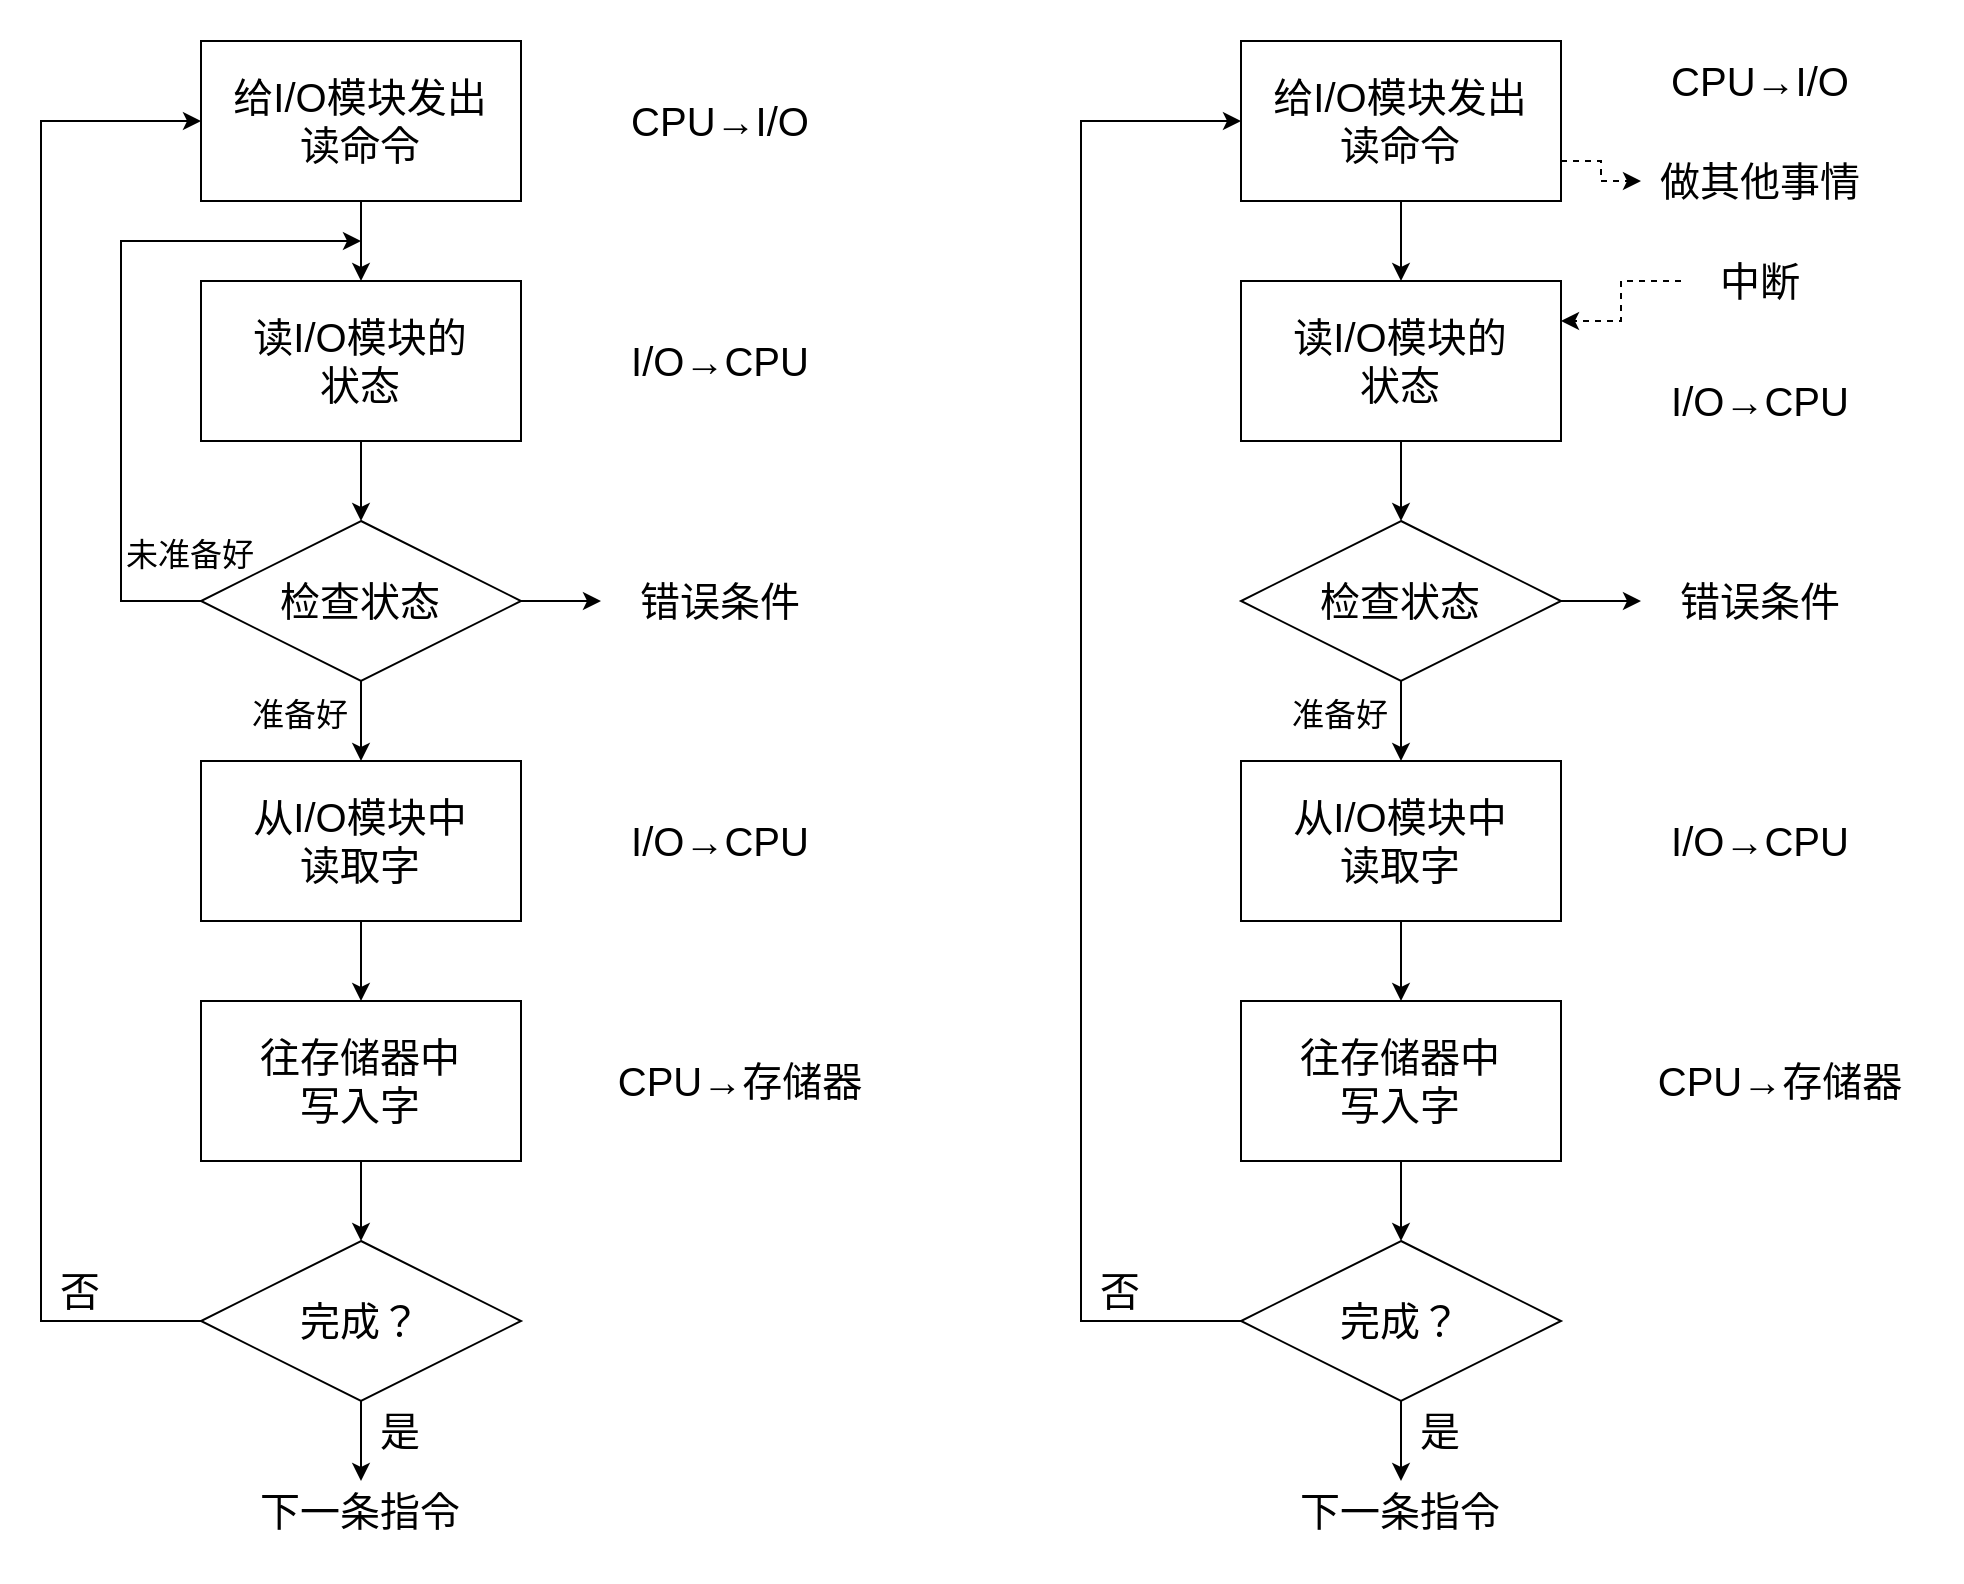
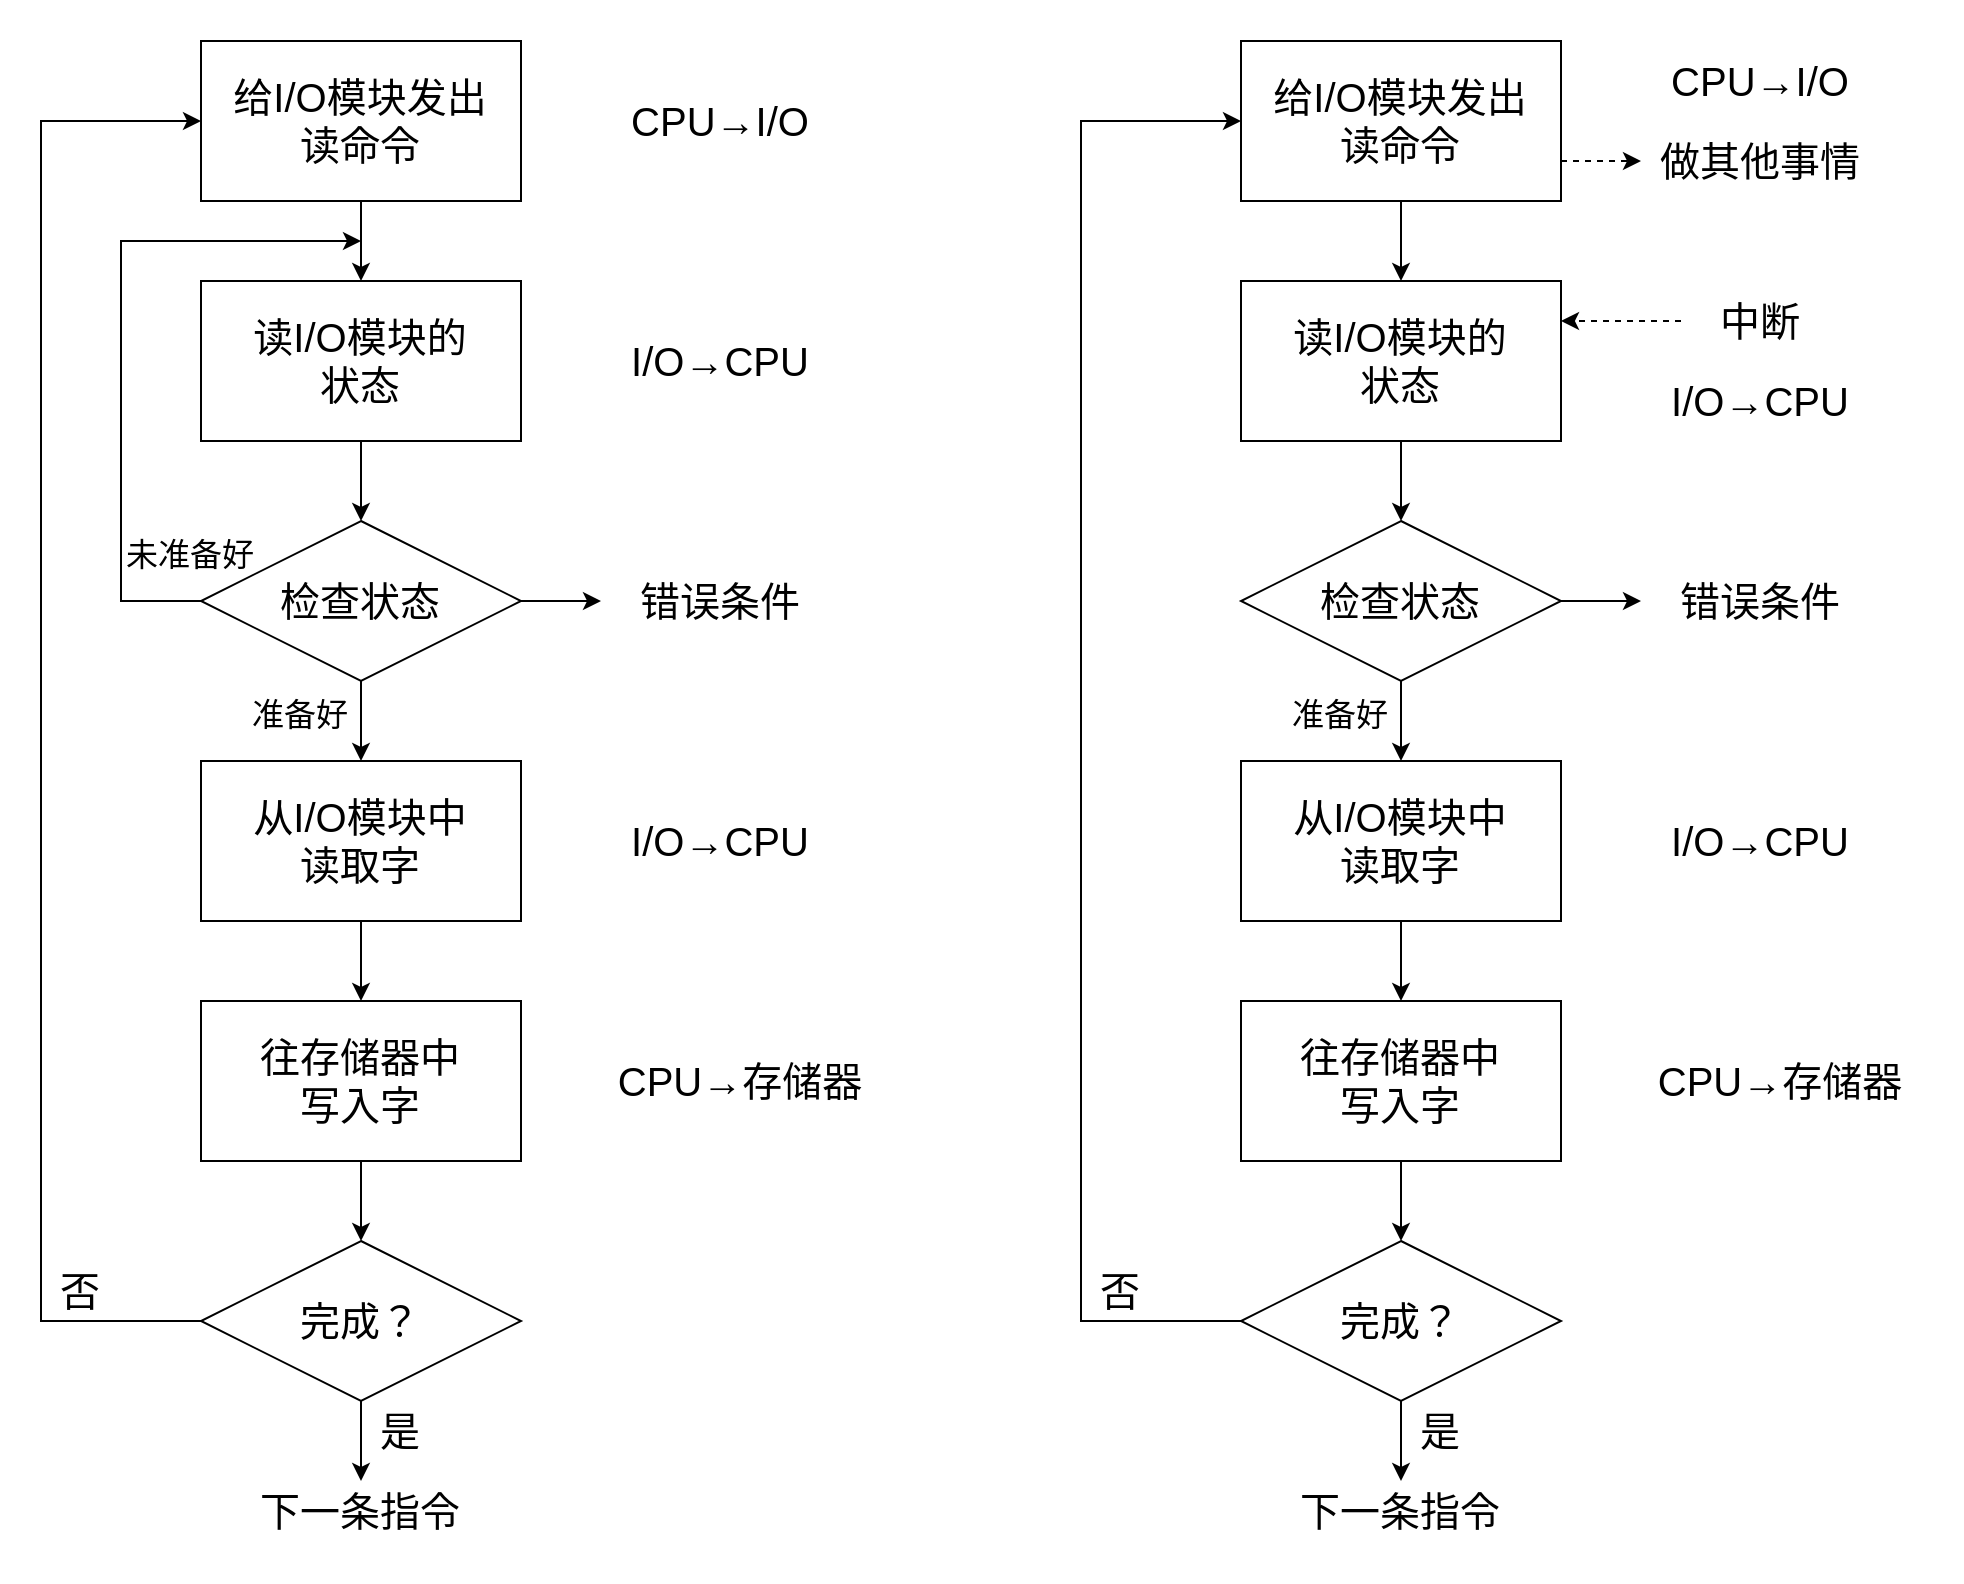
(1761, 181) -> (1761, 161)
(1761, 281) -> (1761, 321)
